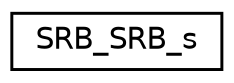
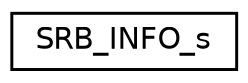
(117, 41) -> (124, 41)
